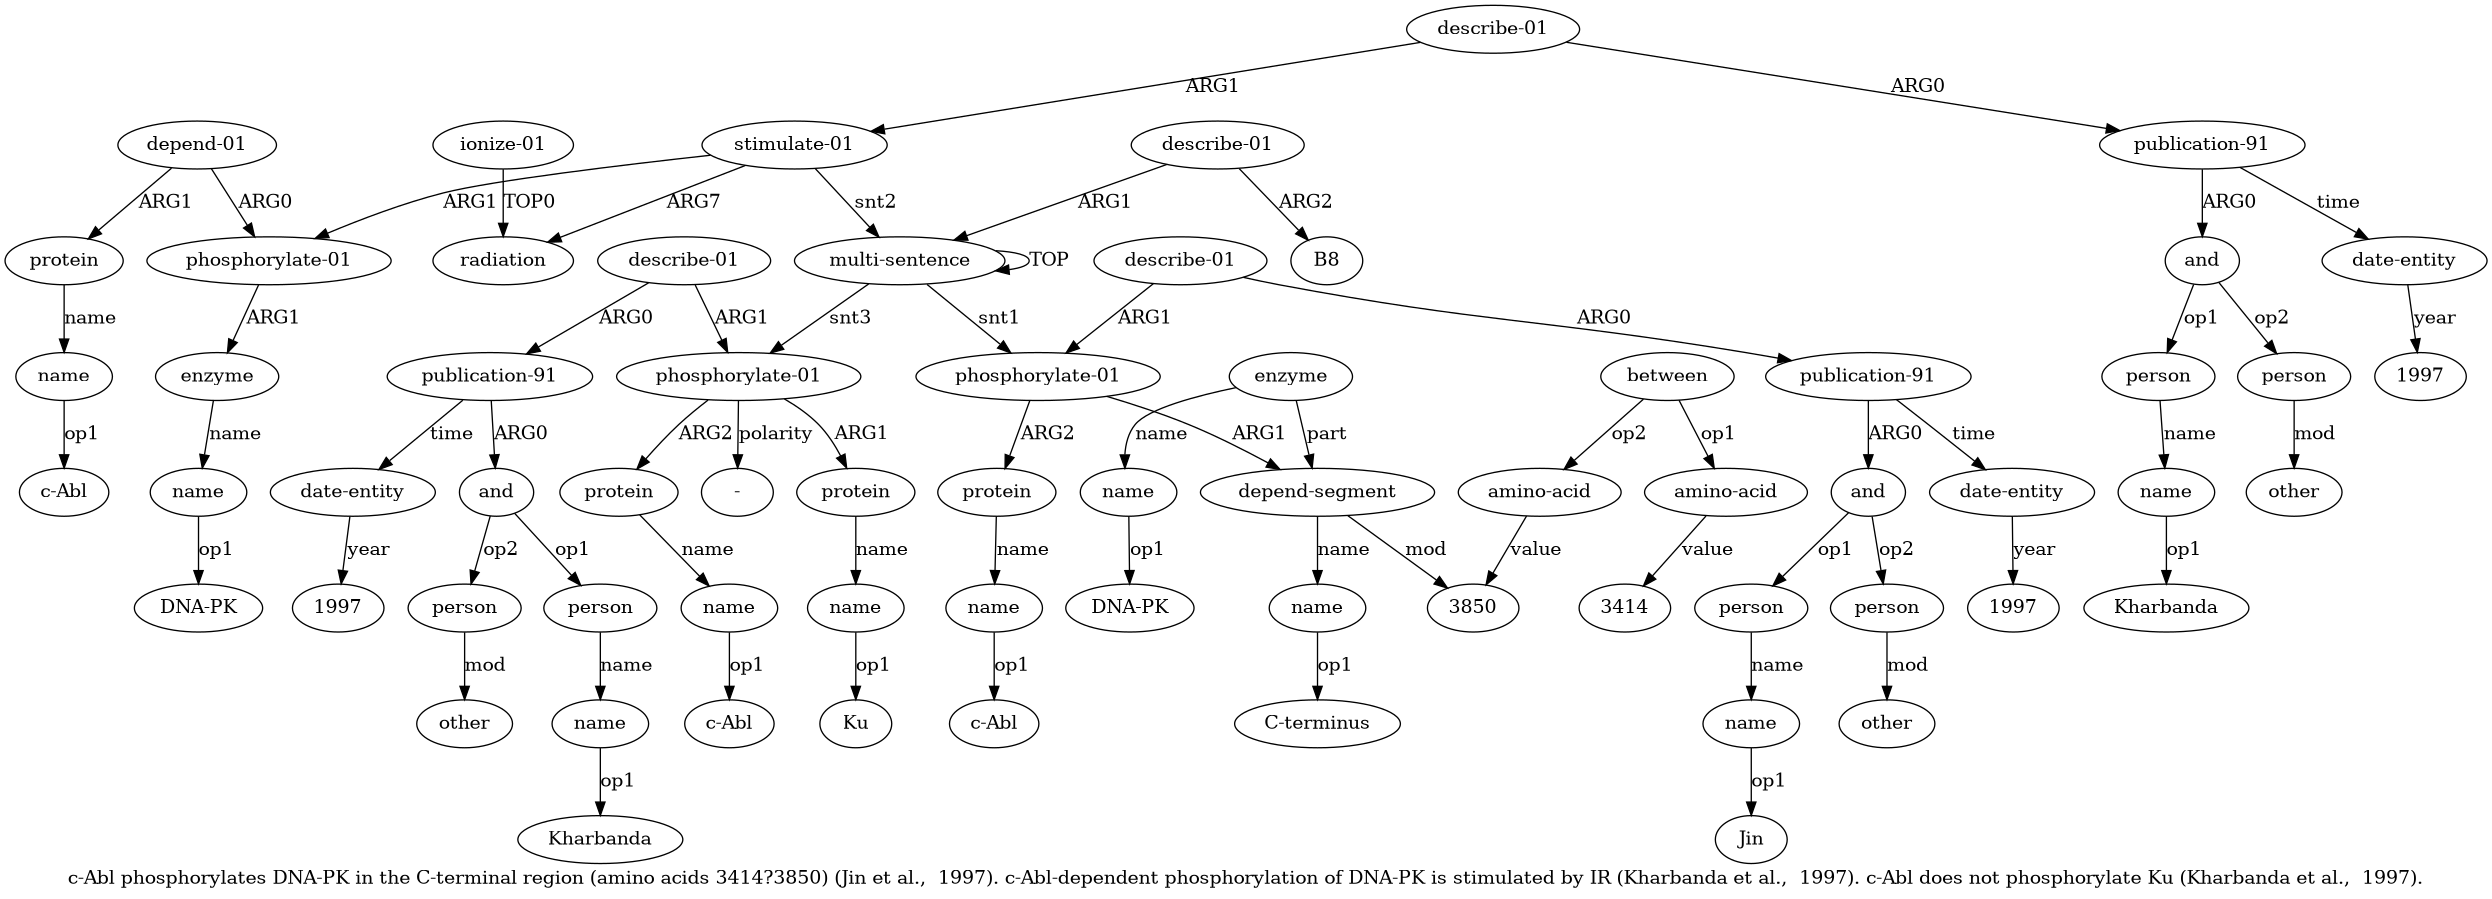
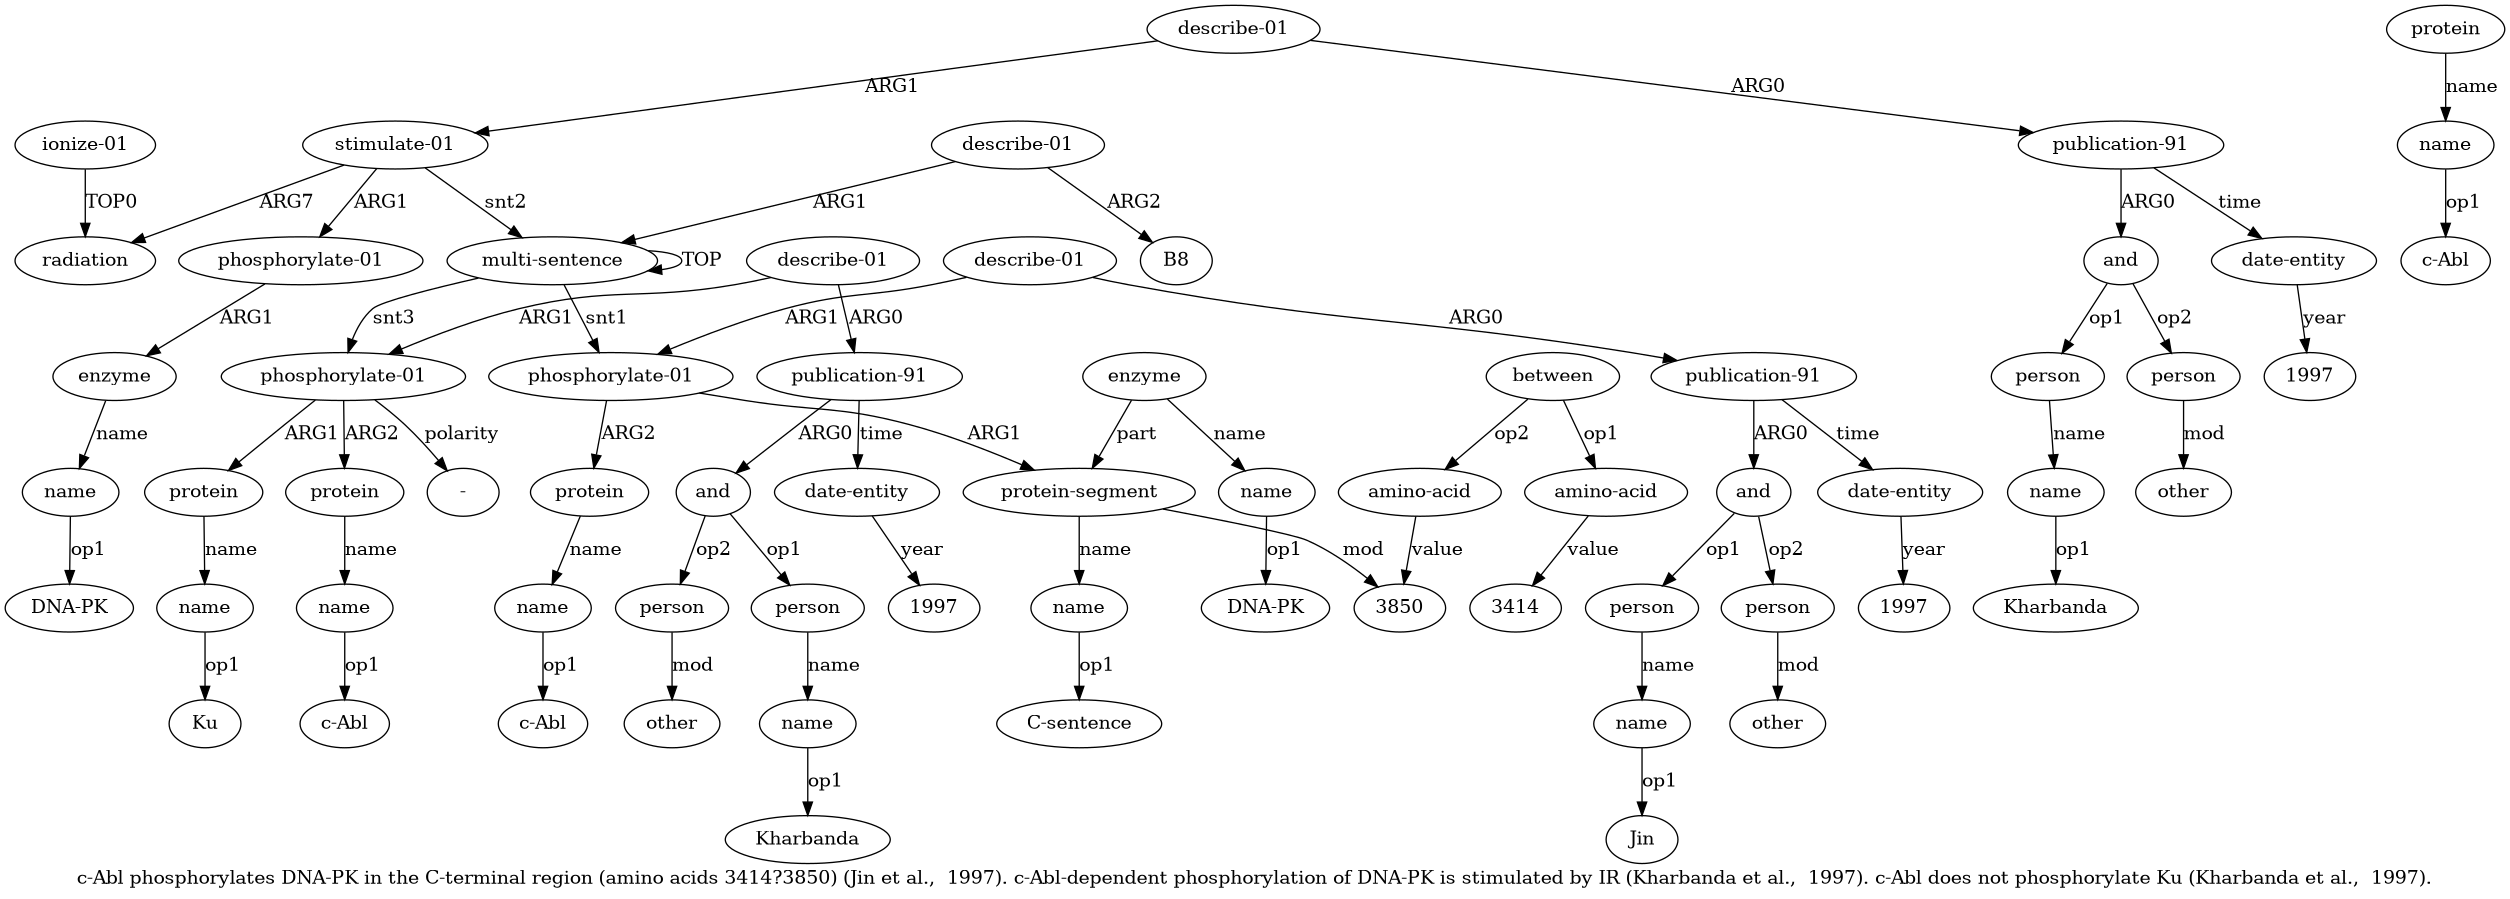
(197, 145) -> none
(1318, 492) -> (1079, 492)
(1318, 724) -> (1079, 724)
